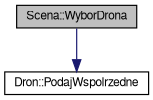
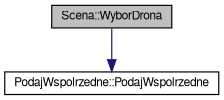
(77, 83) -> (112, 83)
